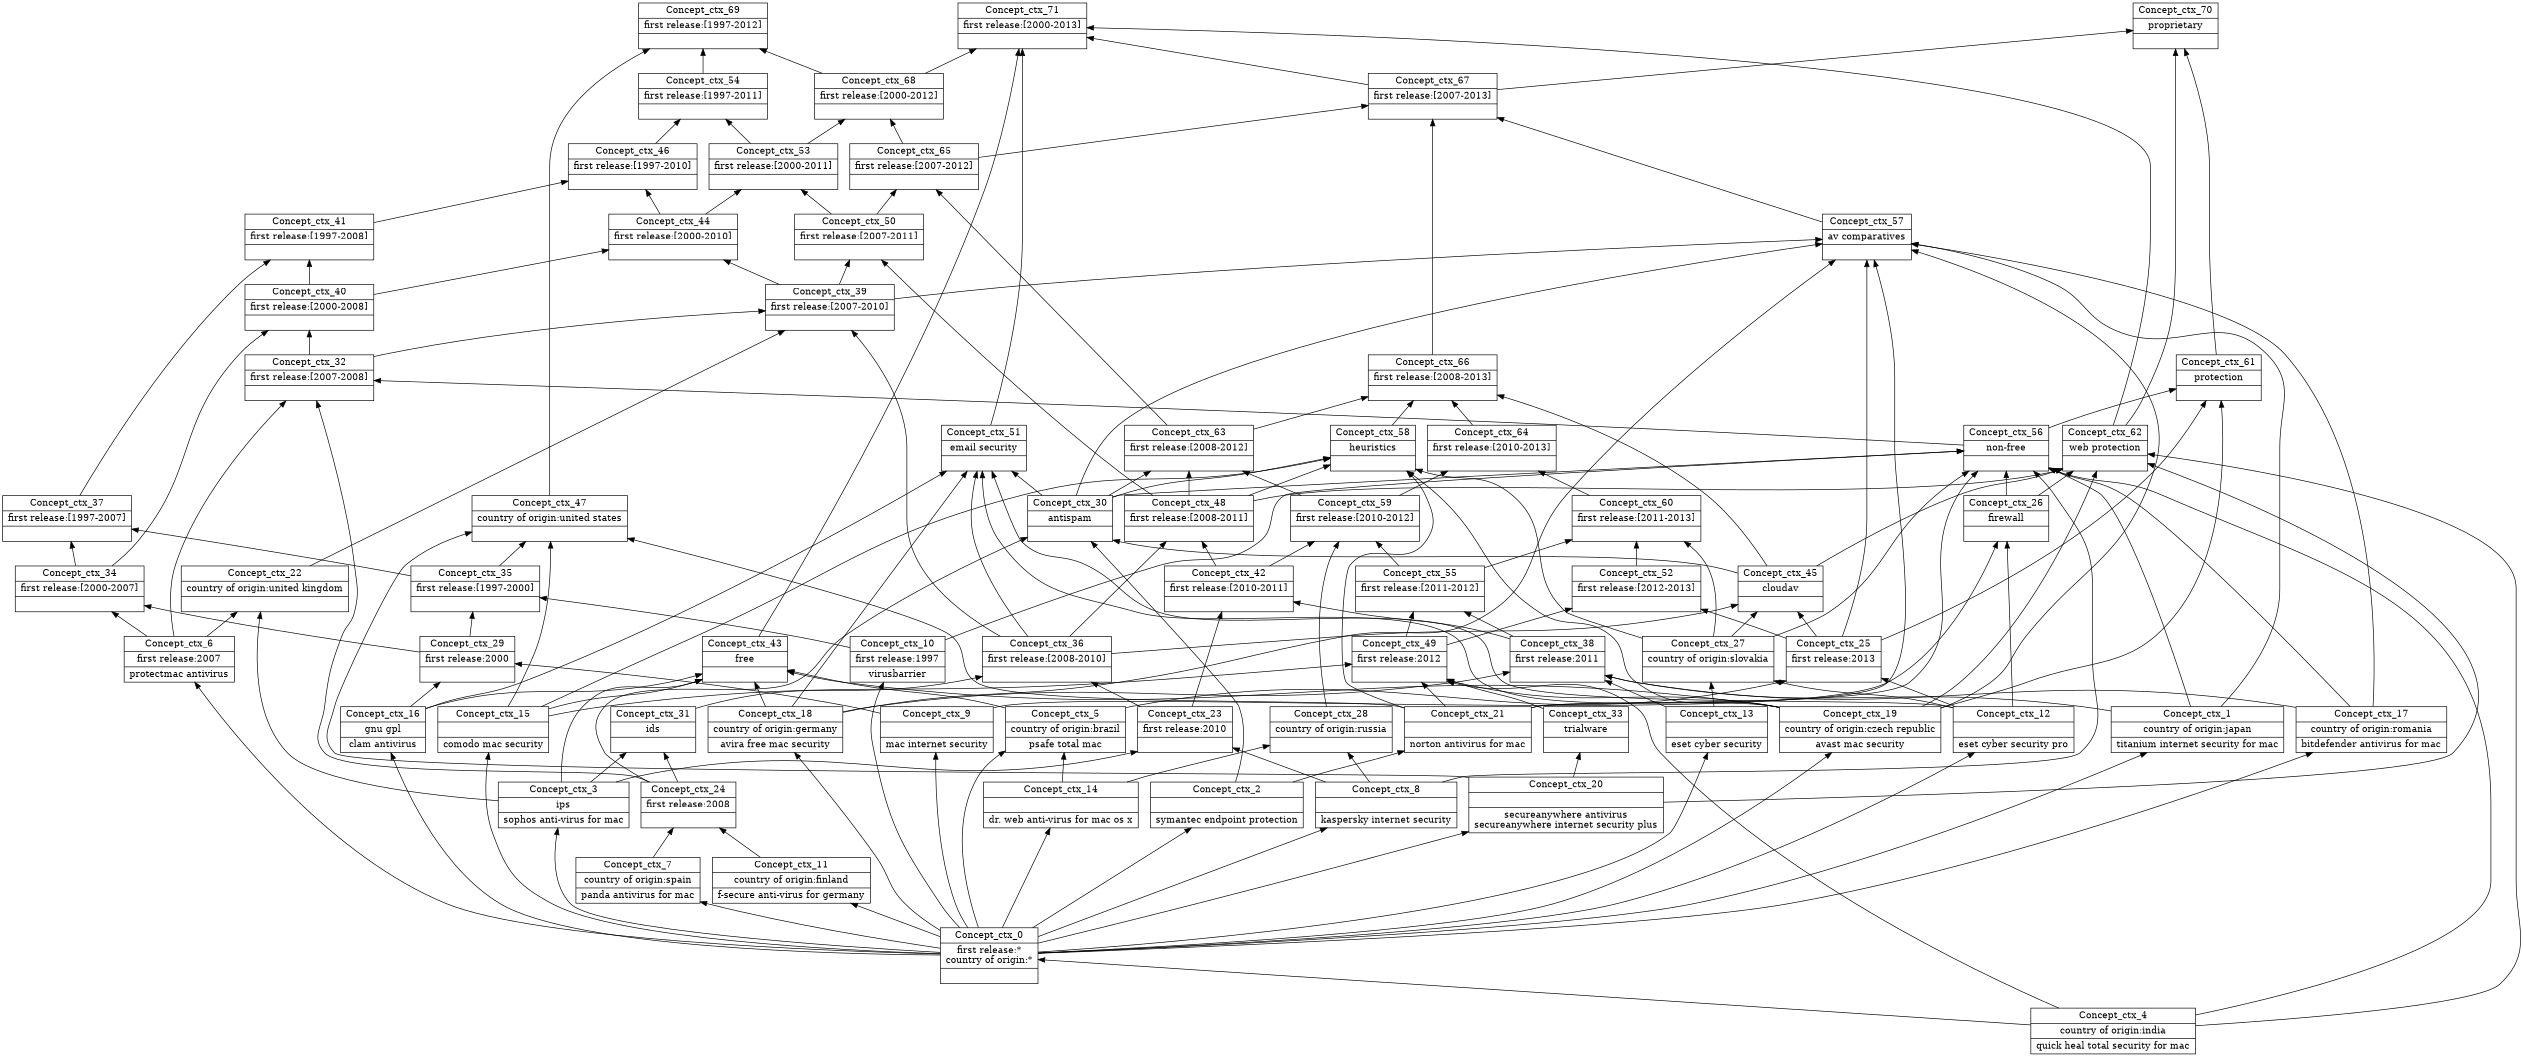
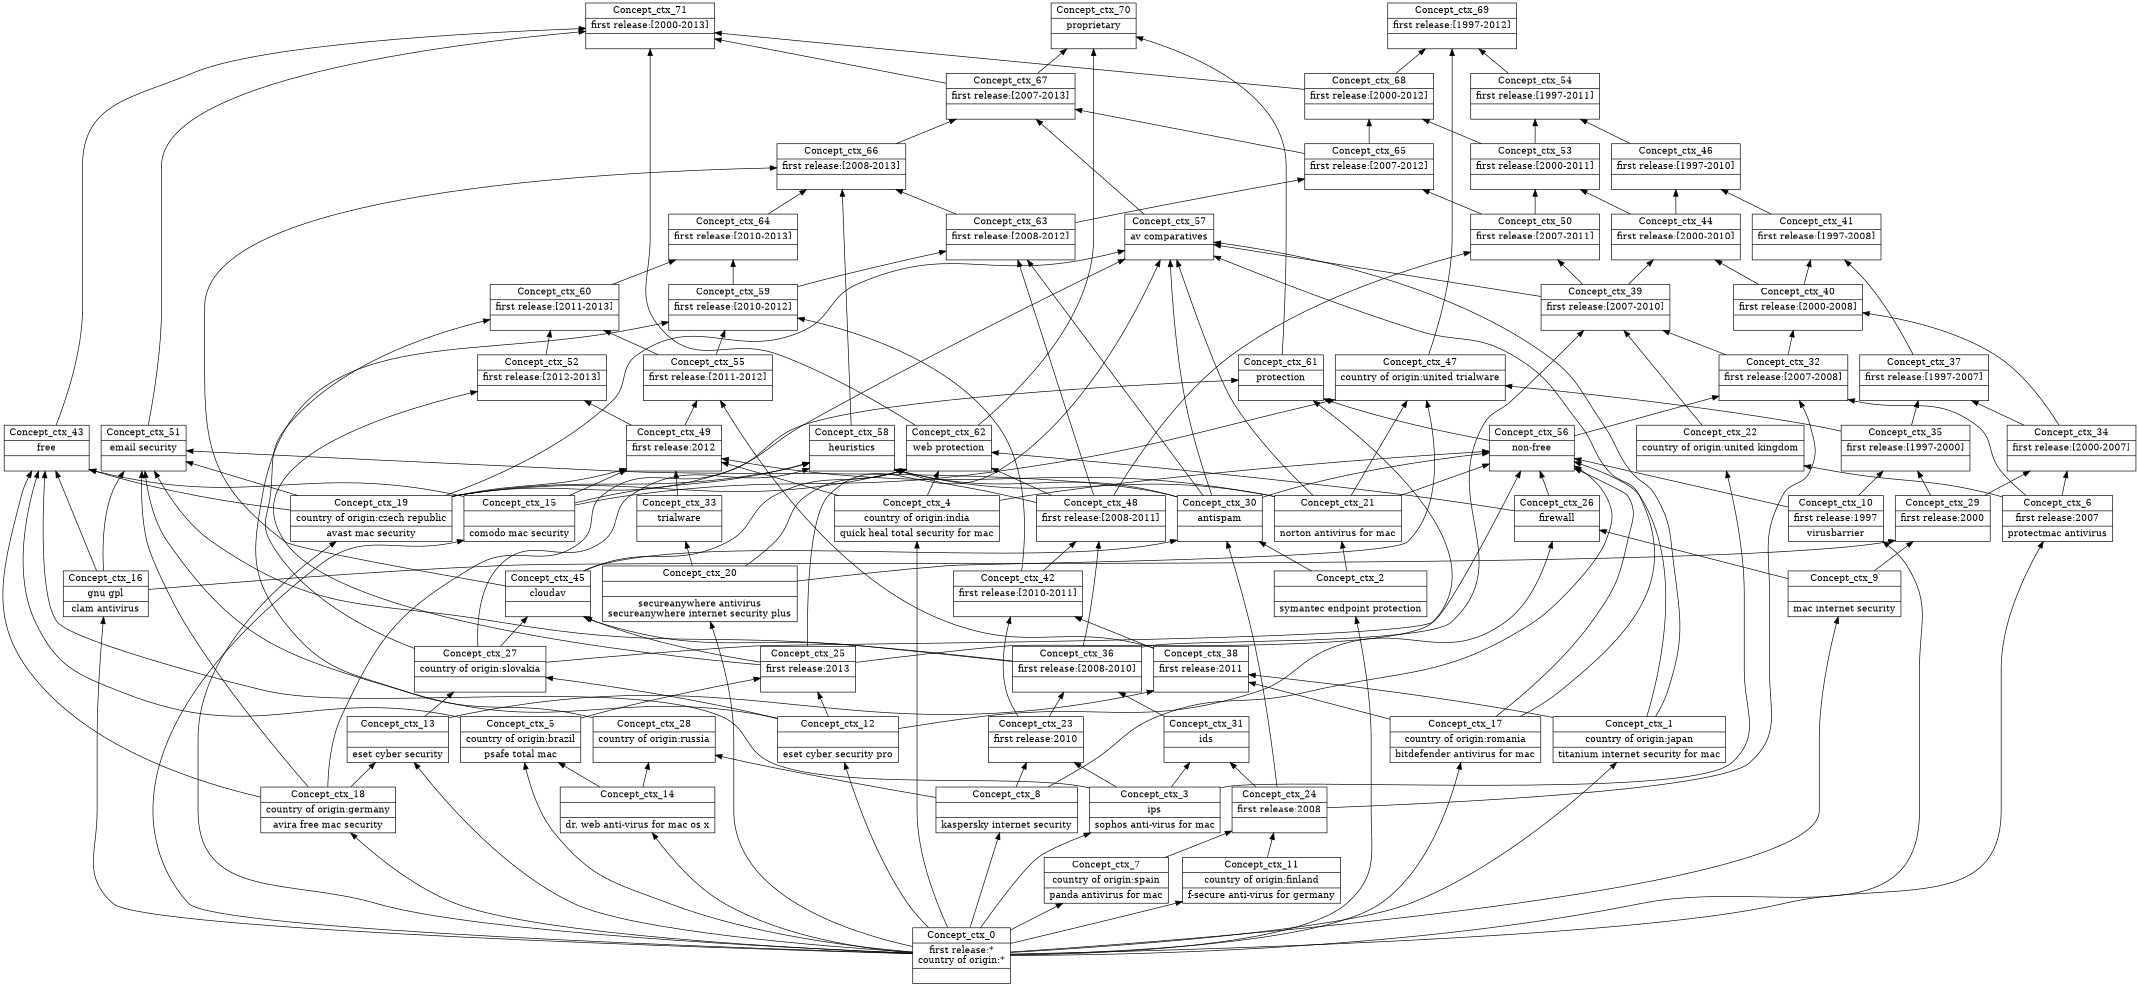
(550, 518) -> (1420, 377)
(1173, 694) -> (361, 777)
(1538, 992) -> (917, 740)
